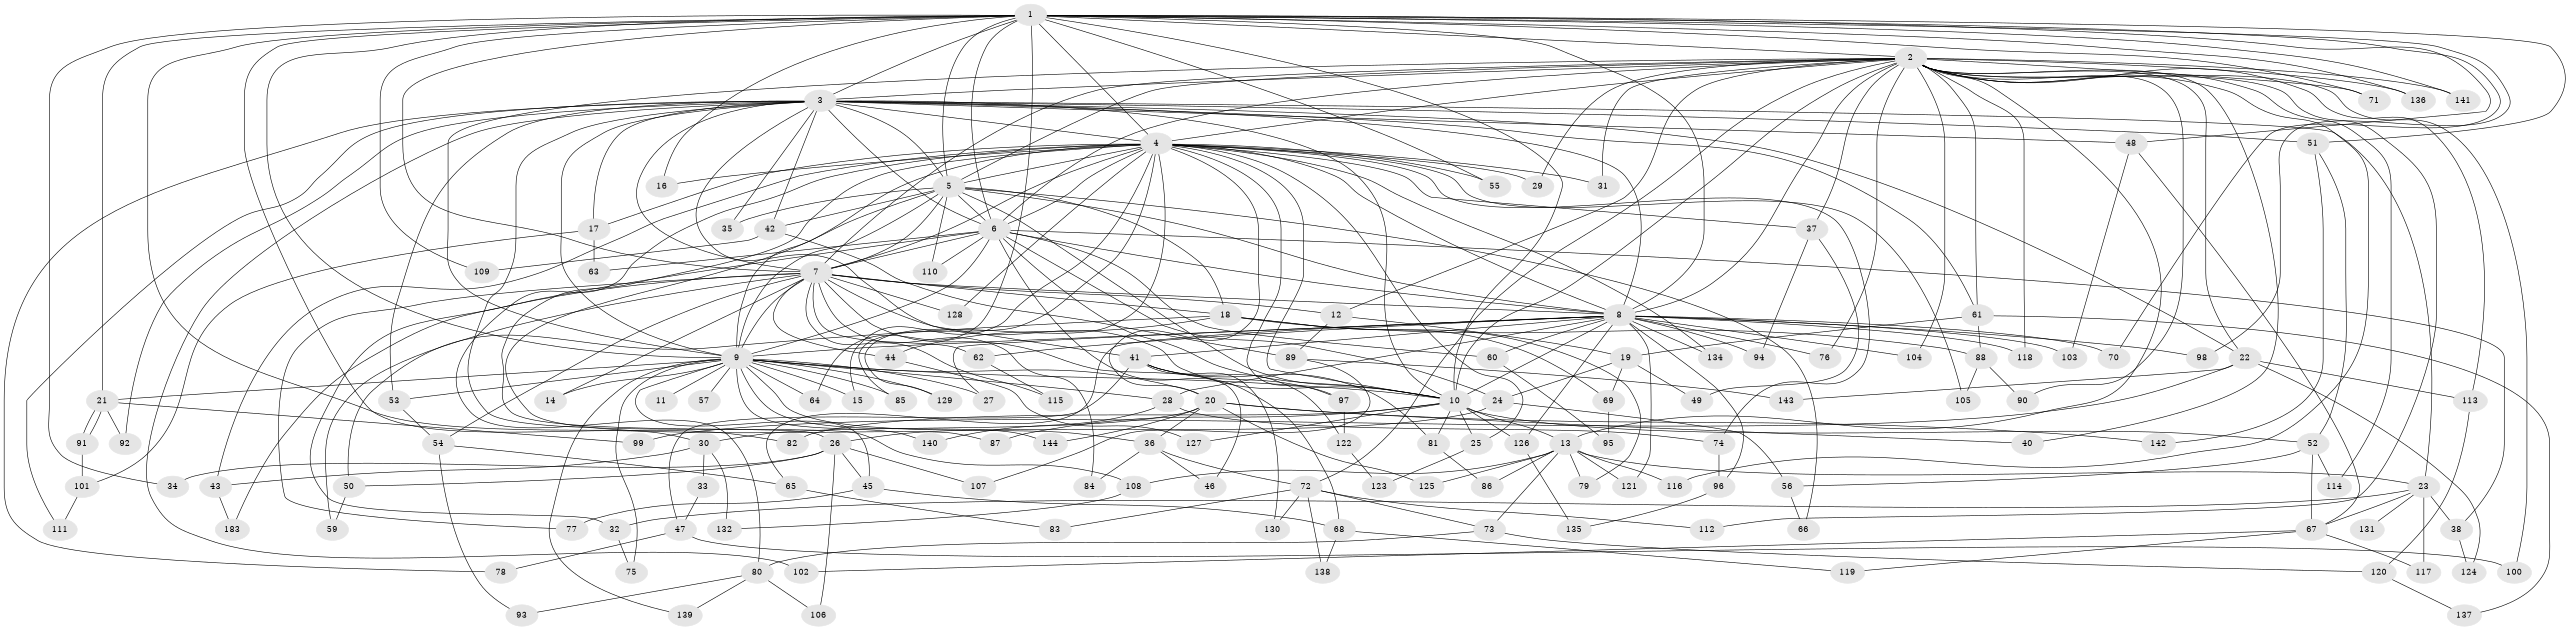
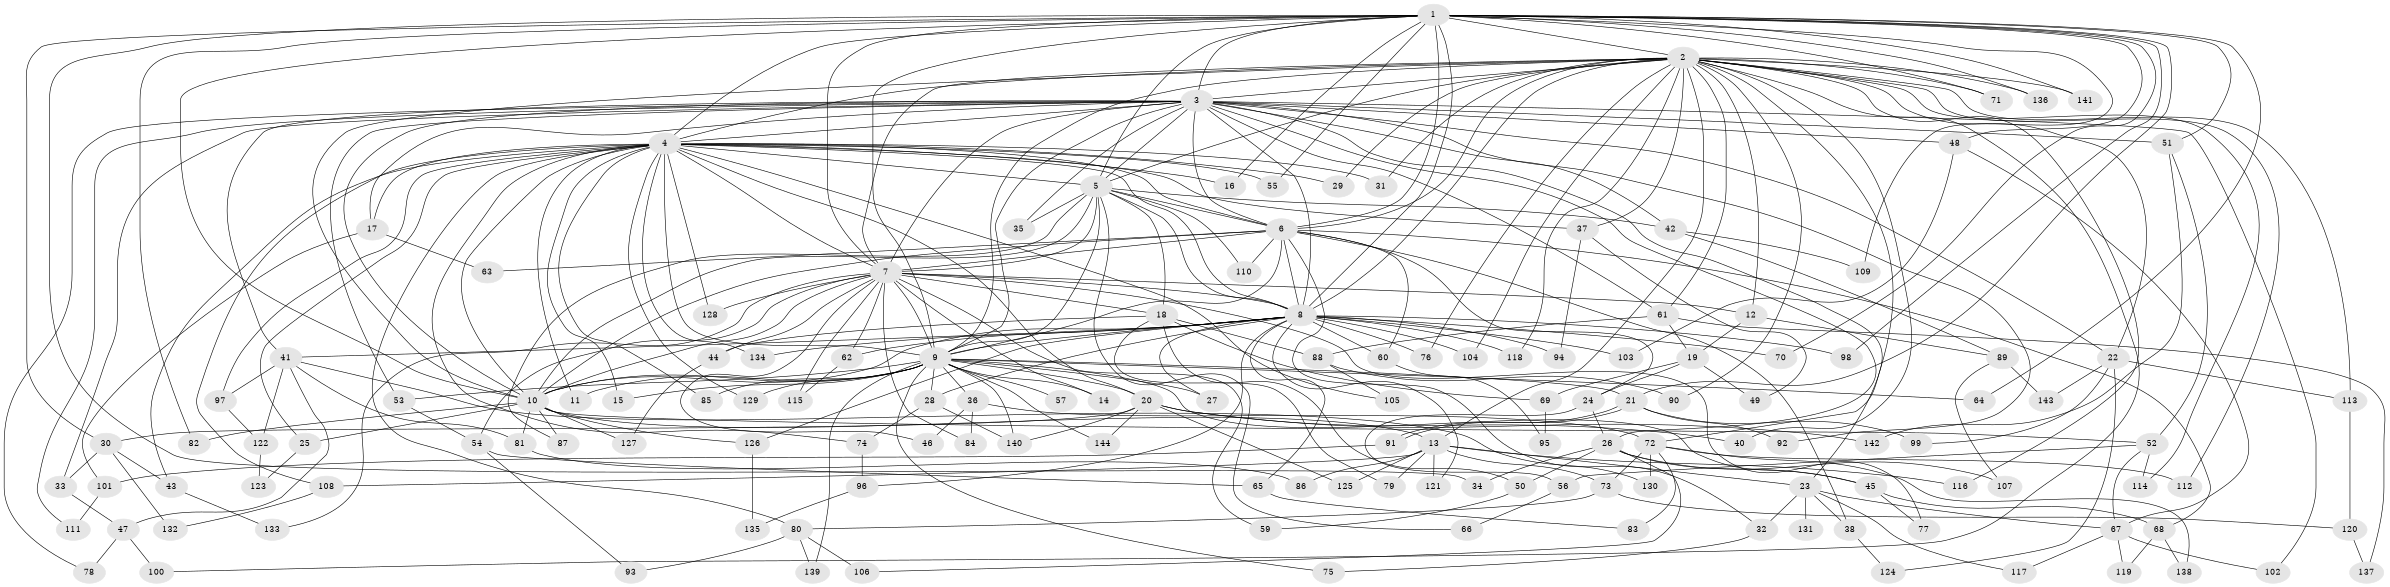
none -> (235, 137)
none -> (540, 238)
(1177, 424) -> (1065, 431)
(232, 530) -> (272, 530)
